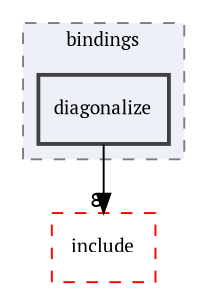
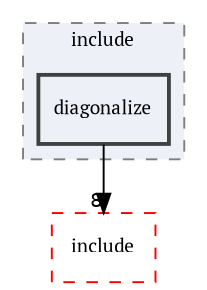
(104, 41) -> (104, 41)
